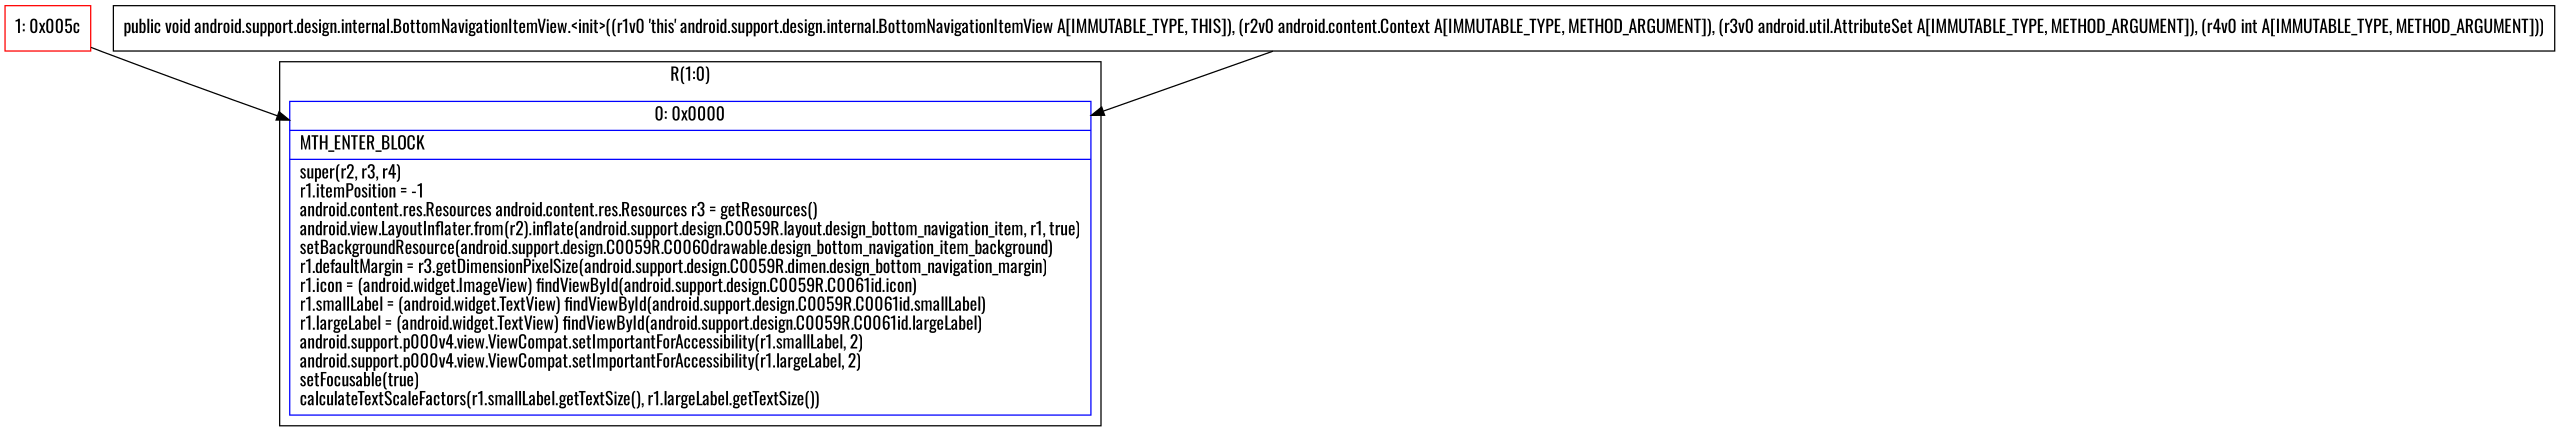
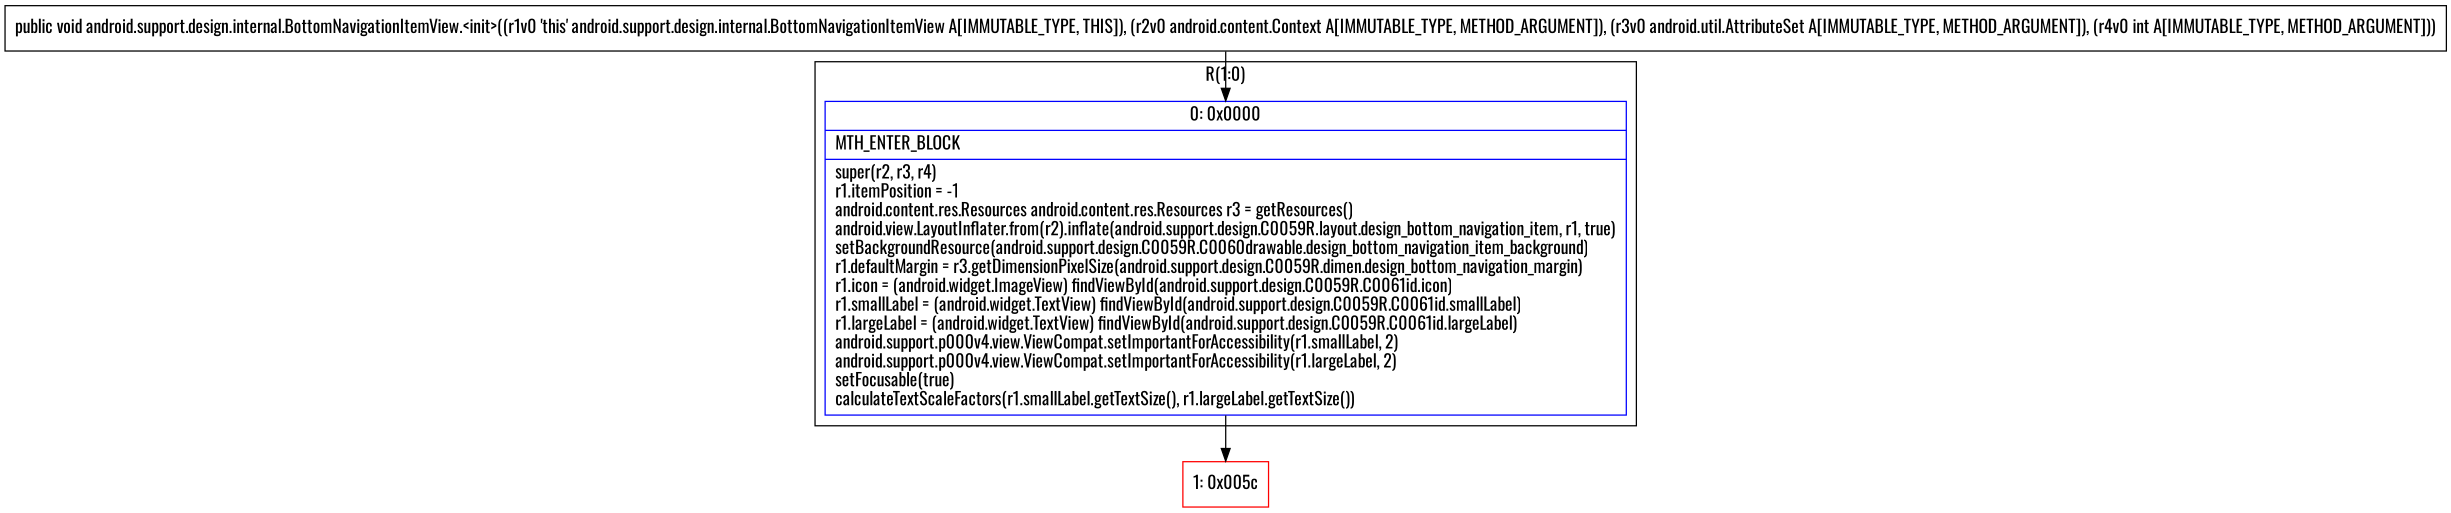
(184, 82) -> (1226, 434)
